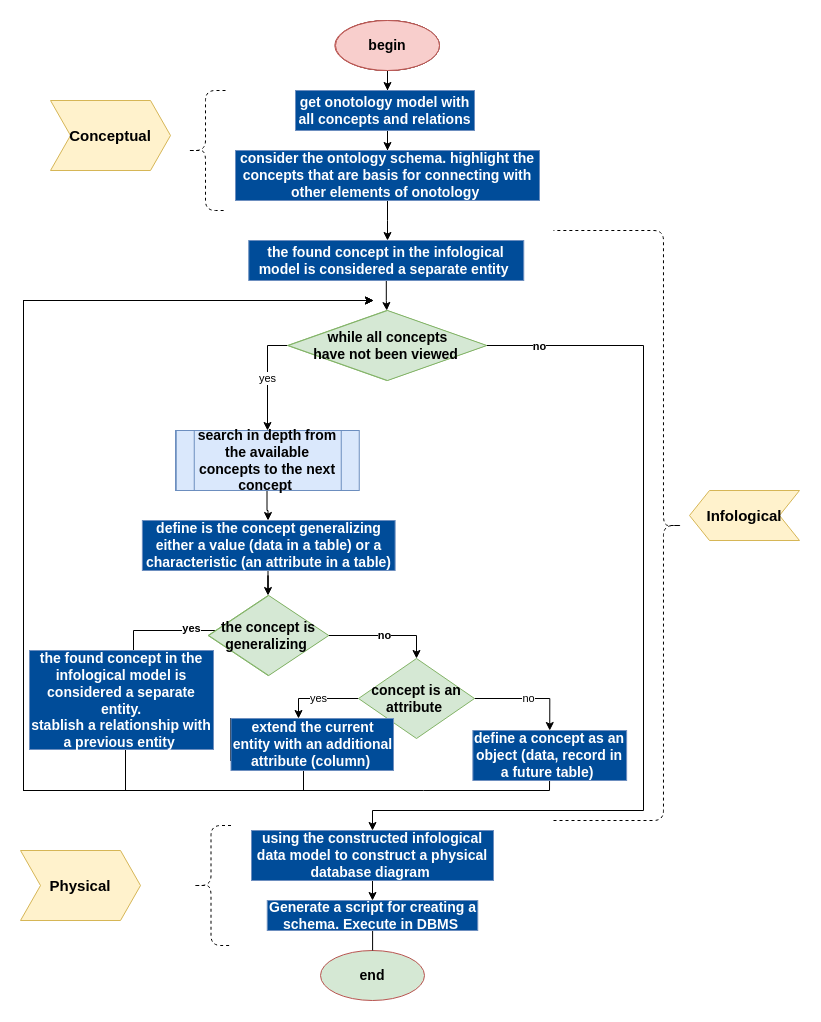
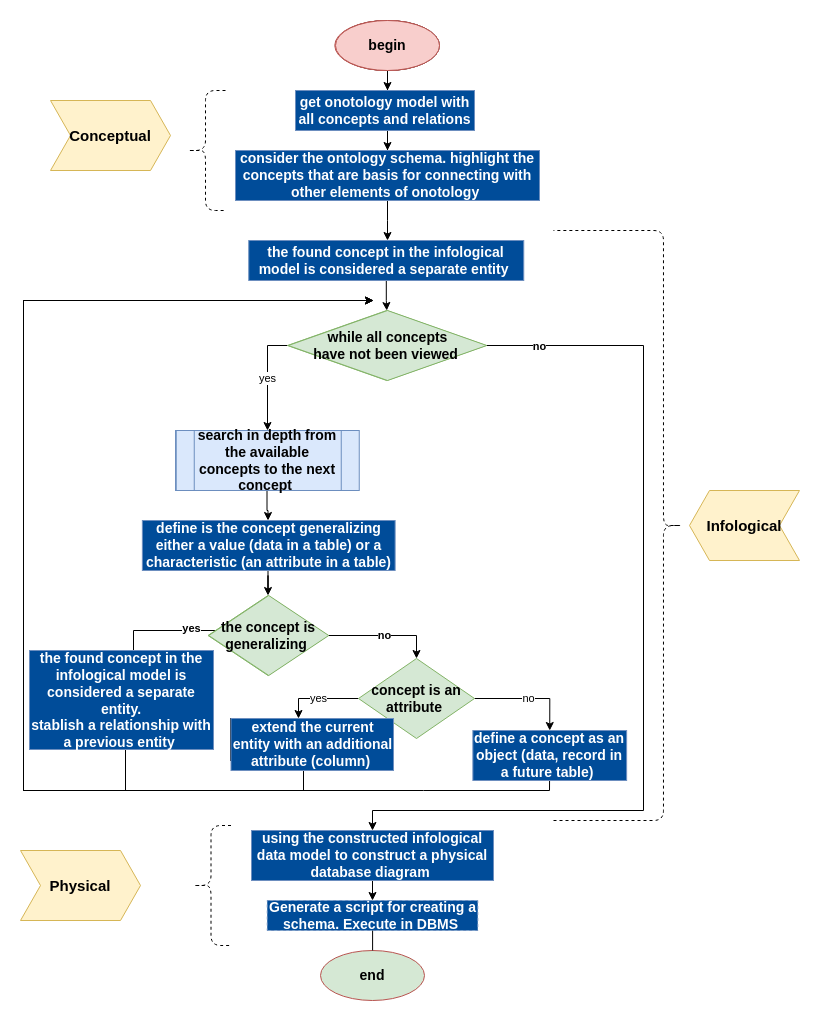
(745, 516) -> (745, 526)
(373, 916) -> (373, 916)
